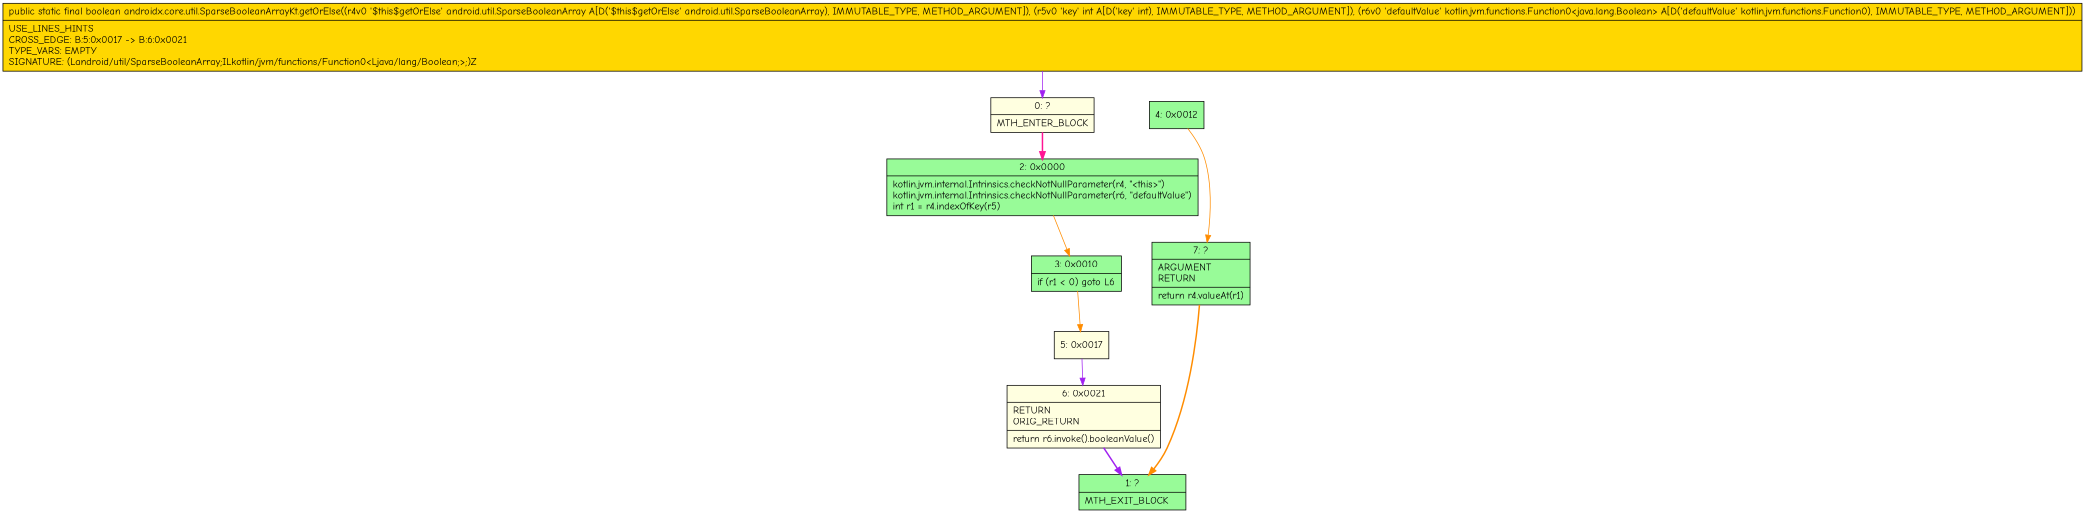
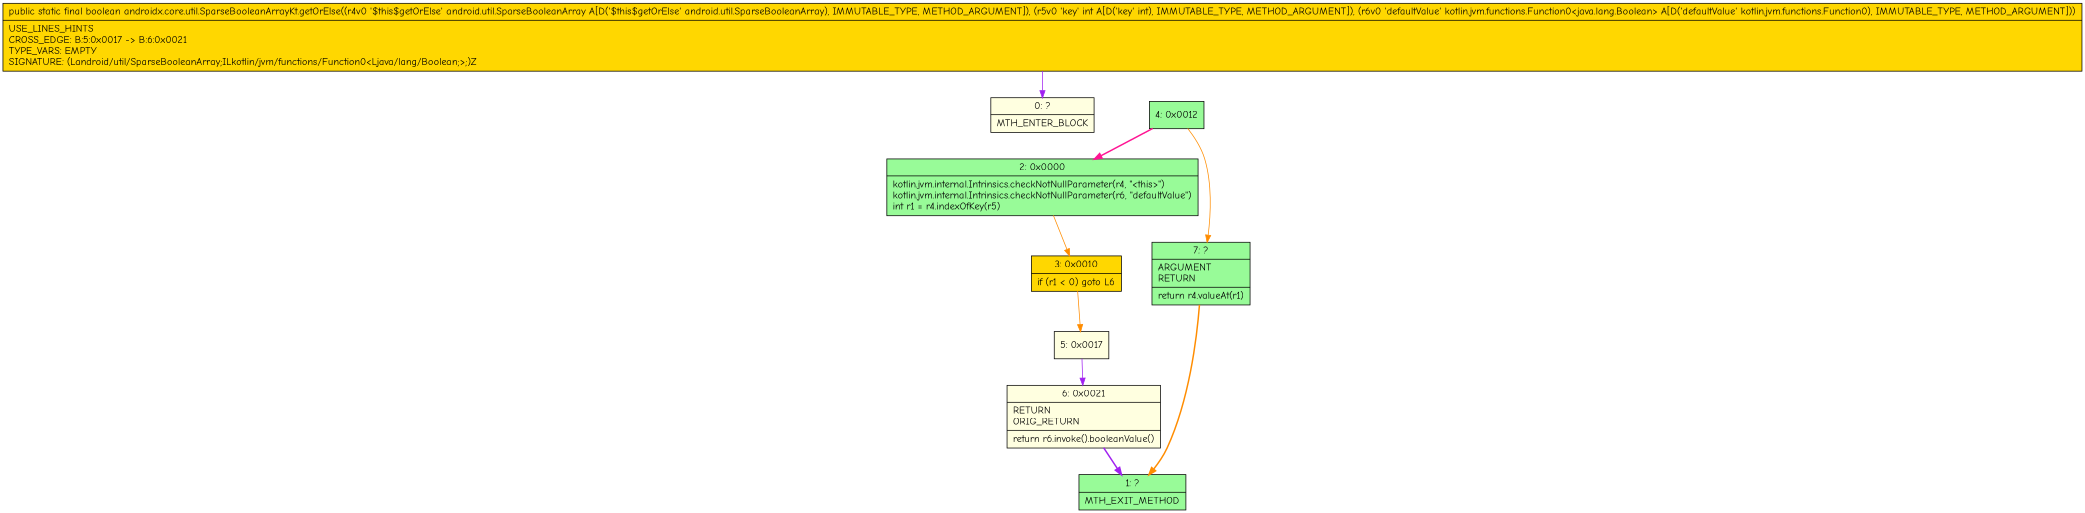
(1042, 142) -> (1127, 142)
(1076, 274) -> (1076, 274)
(1127, 501) -> (1132, 501)
